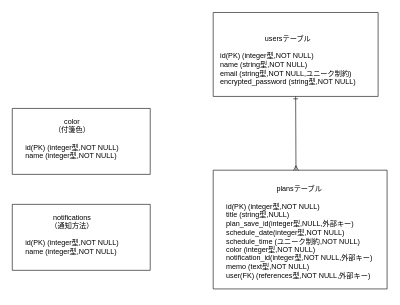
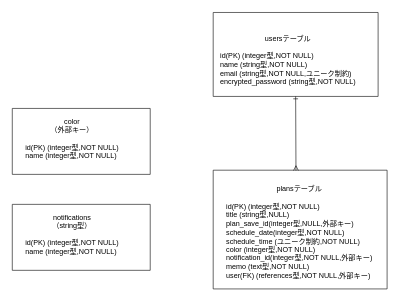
(75, 138) -> (75, 138)
(75, 234) -> (75, 234)
